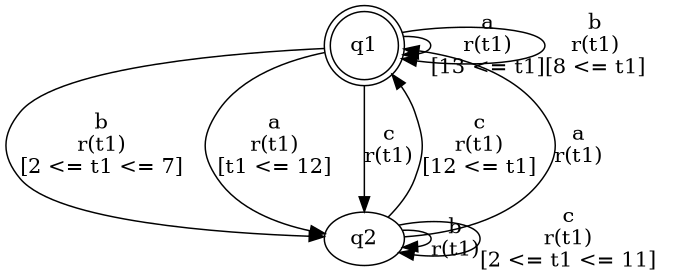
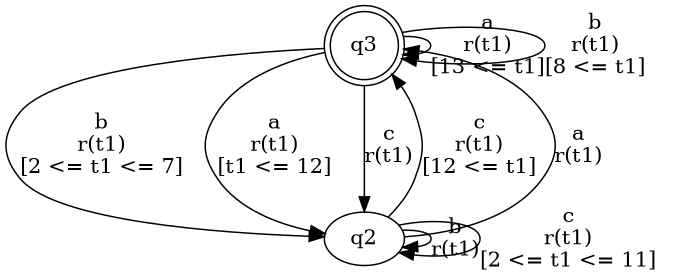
(364, 46) -> (364, 46)
